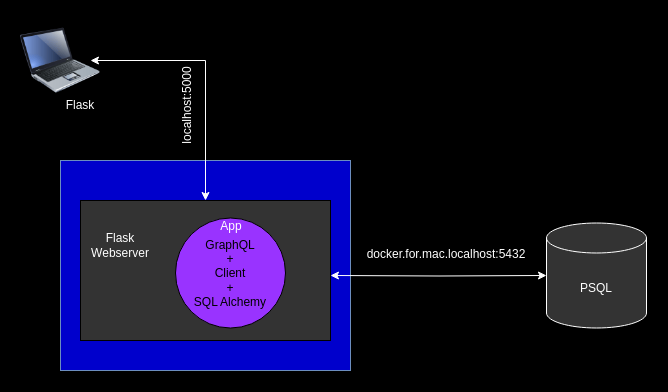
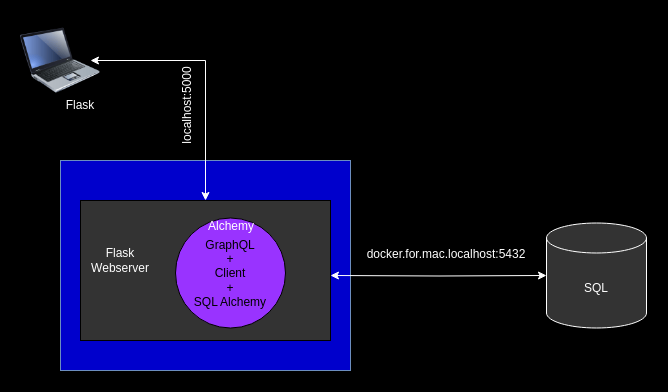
(232, 227) -> (232, 227)
(121, 246) -> (121, 261)
(597, 289) -> (597, 289)
